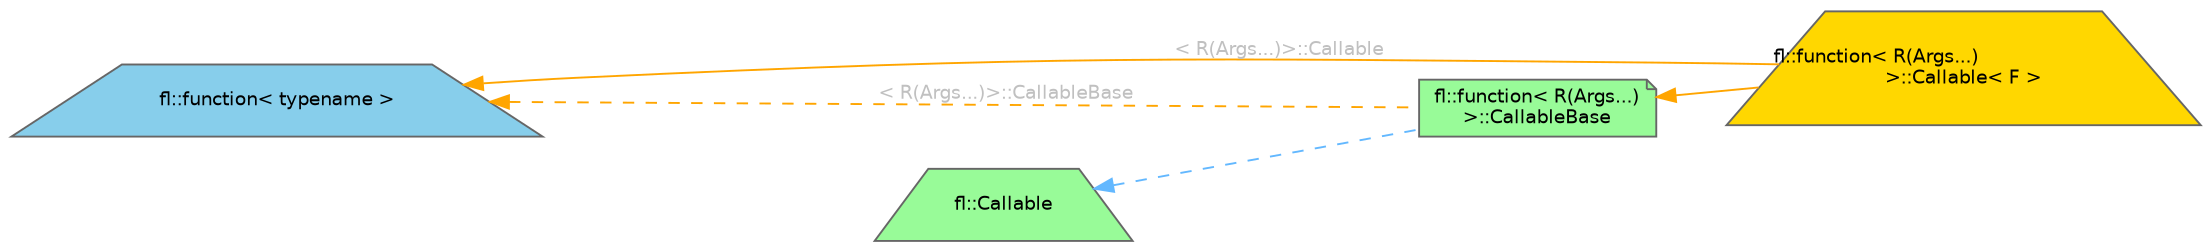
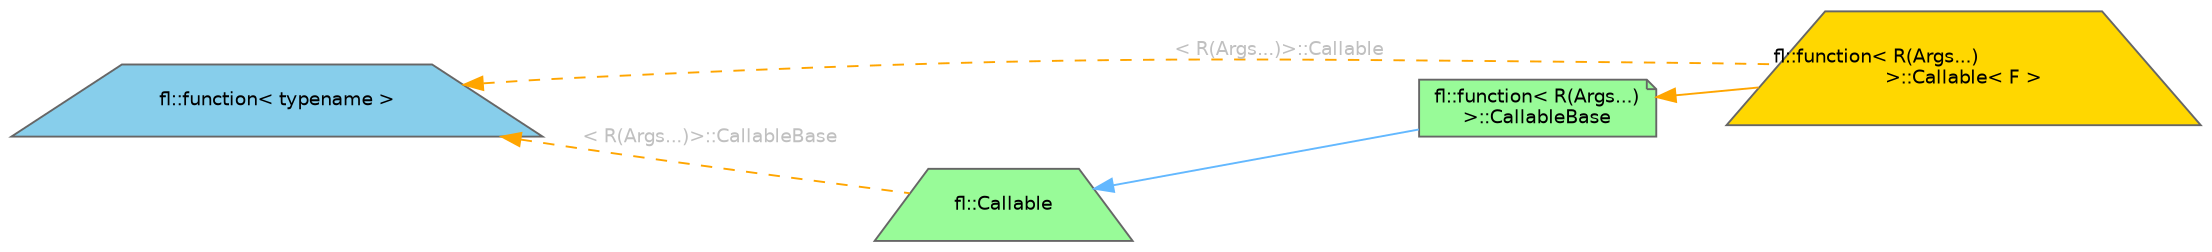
(1131, 60) -> (1131, 60)
(964, 105) -> (715, 167)
(1266, 157) -> (1266, 157)
